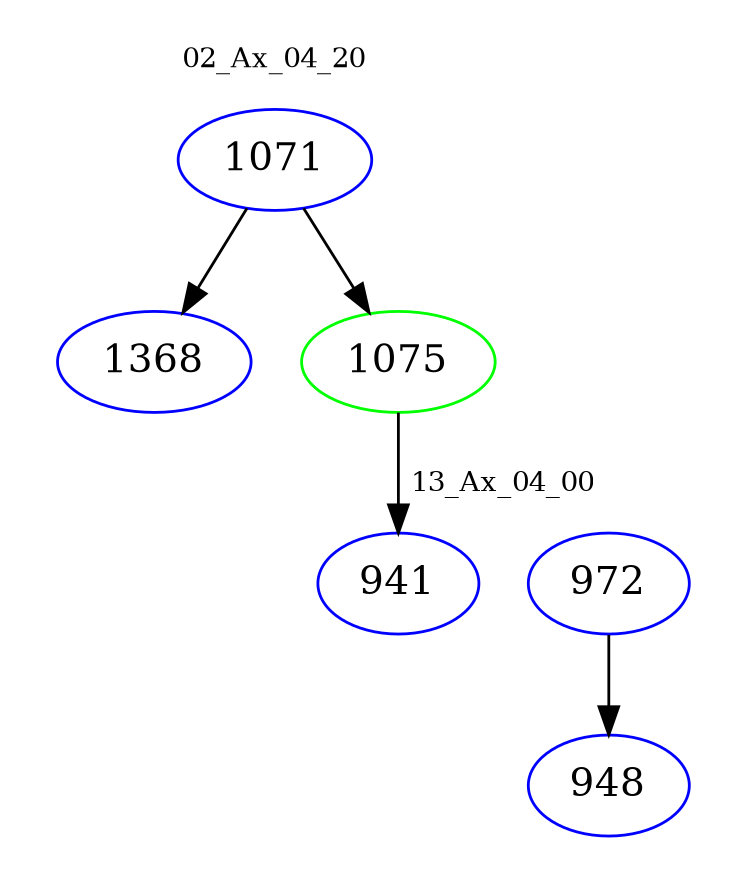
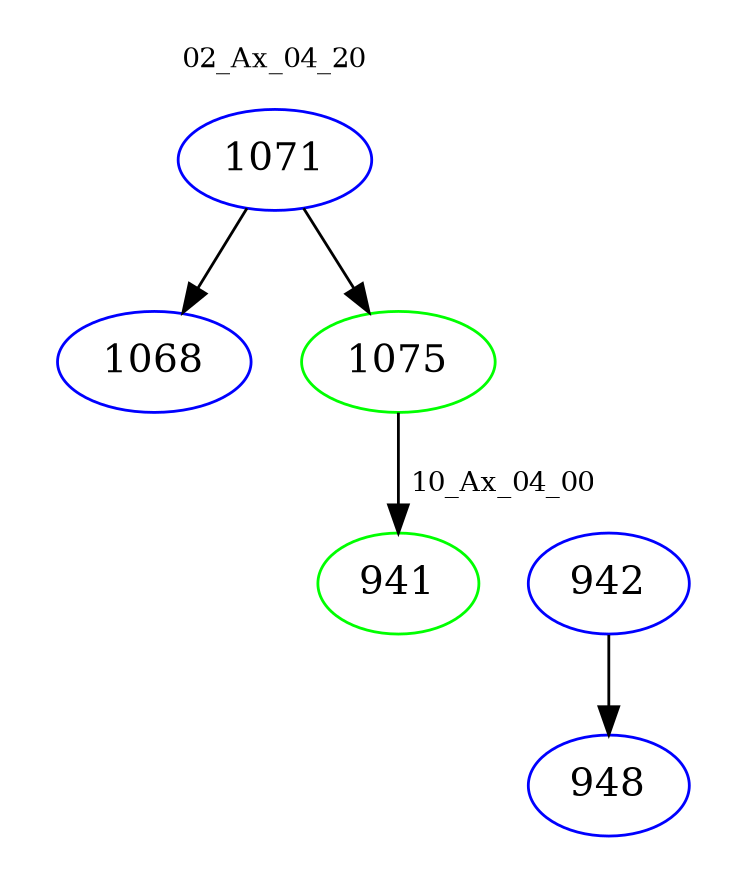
(154, 362) -> (154, 362)
(504, 484) -> (504, 484)
(398, 584) -> (398, 584)
(609, 584) -> (609, 584)
